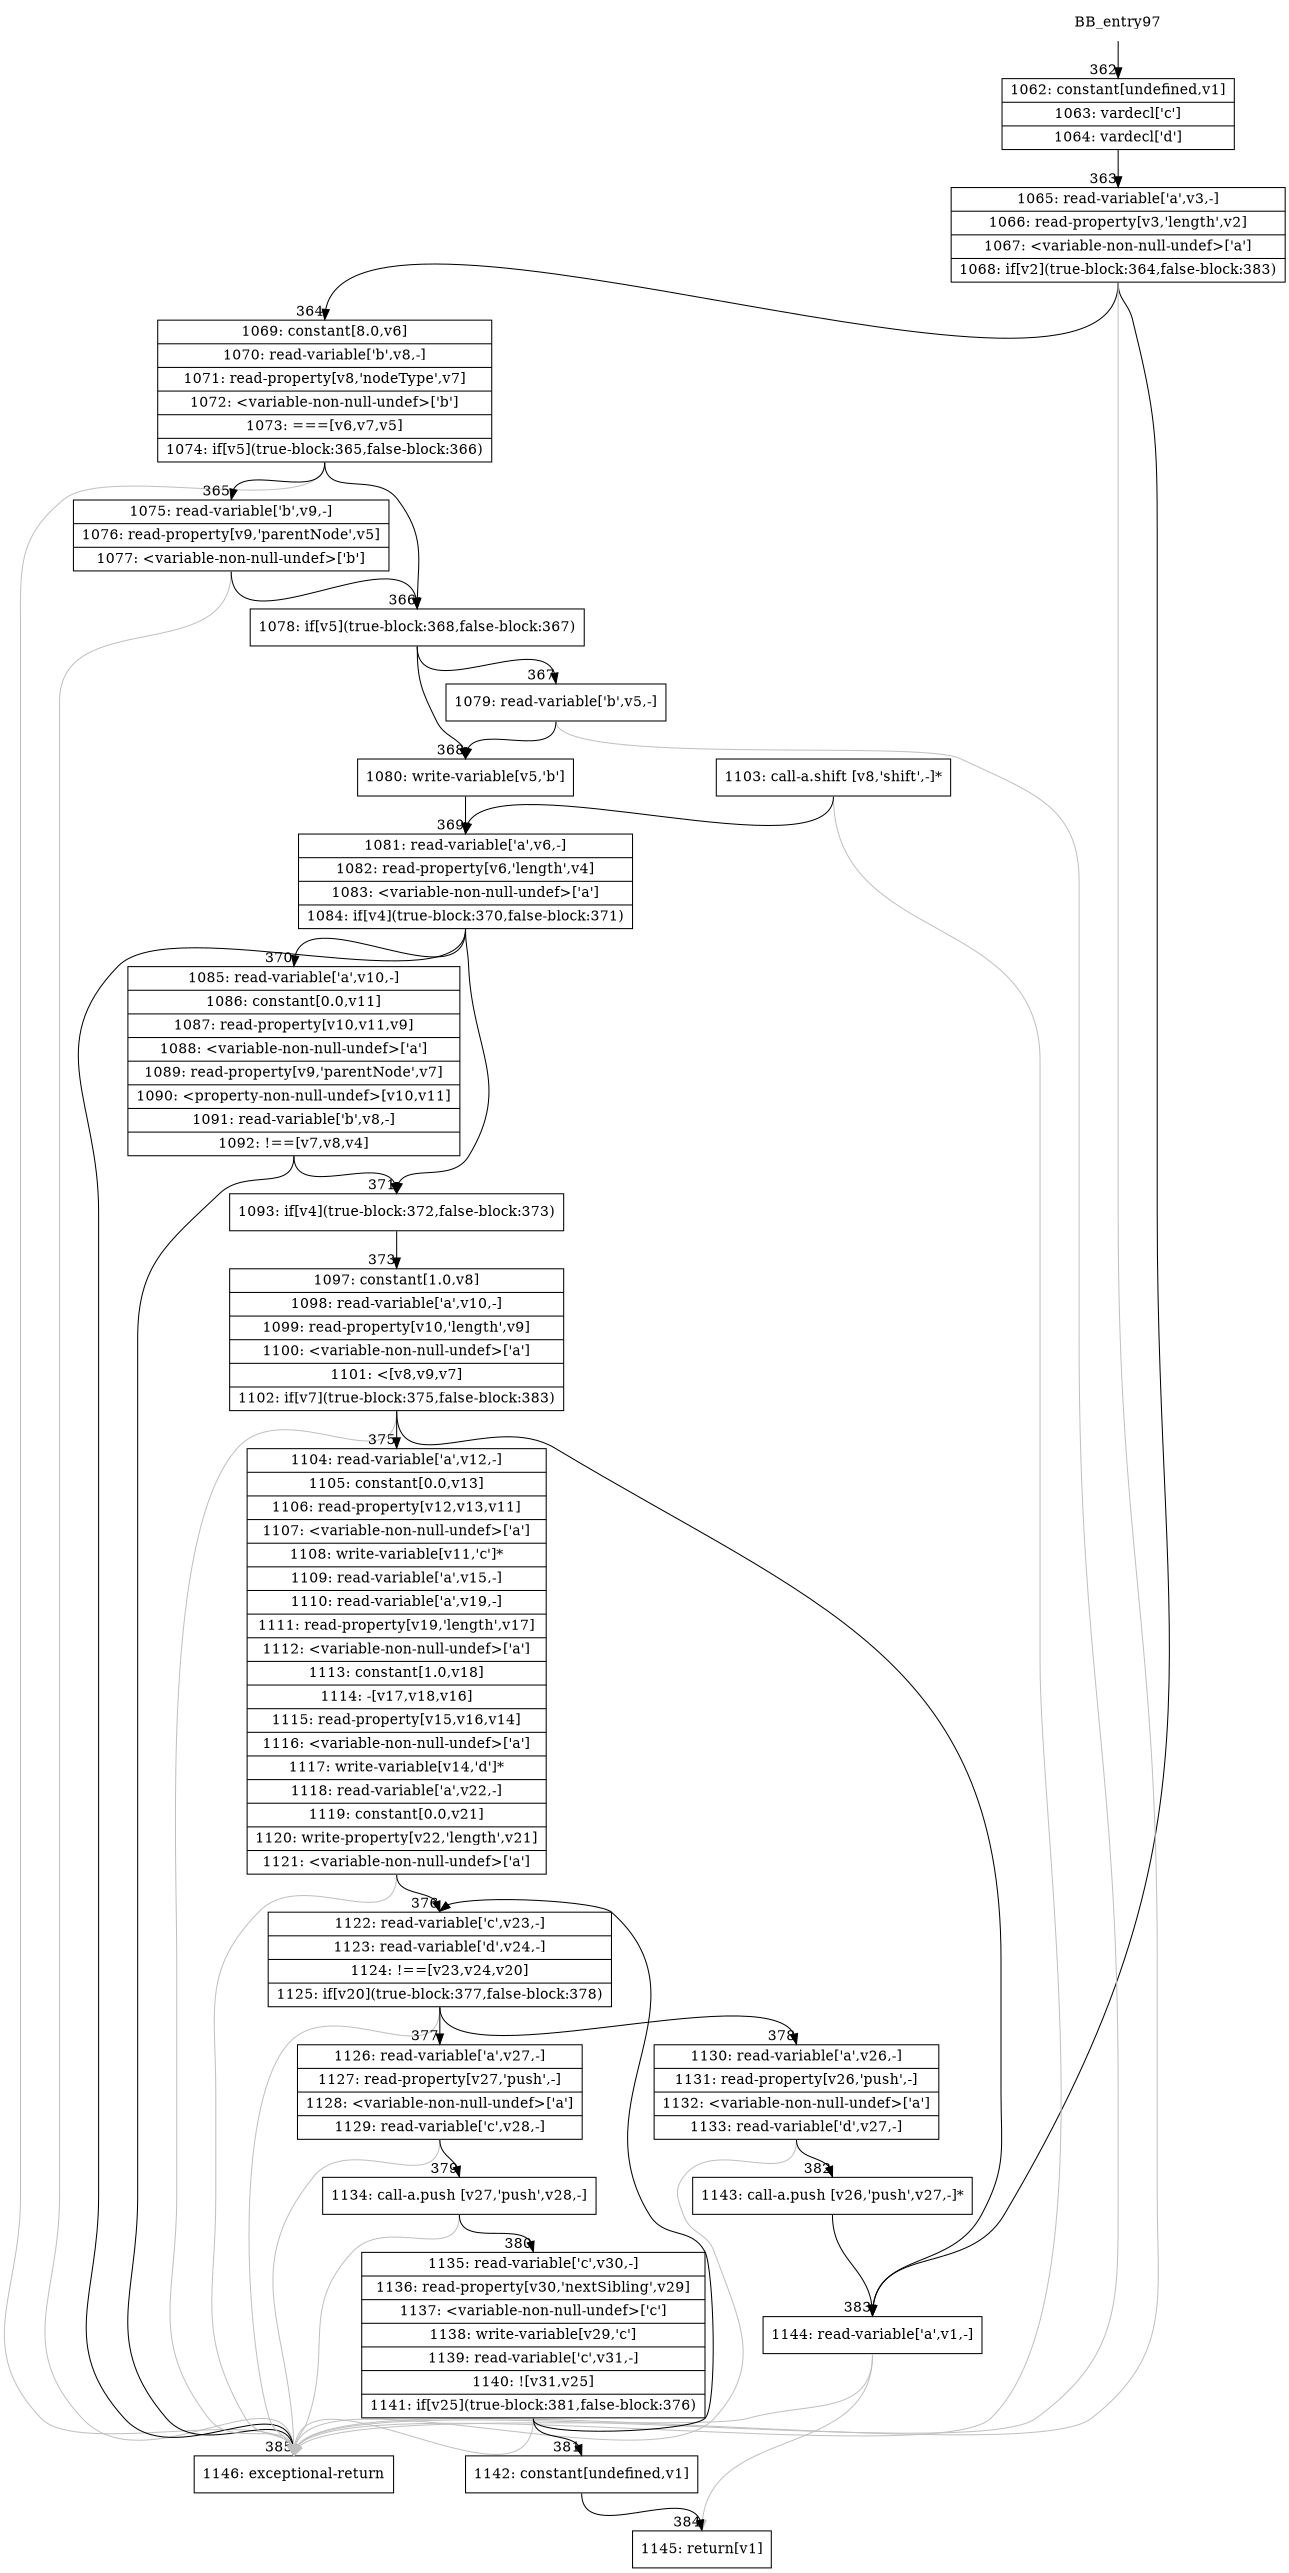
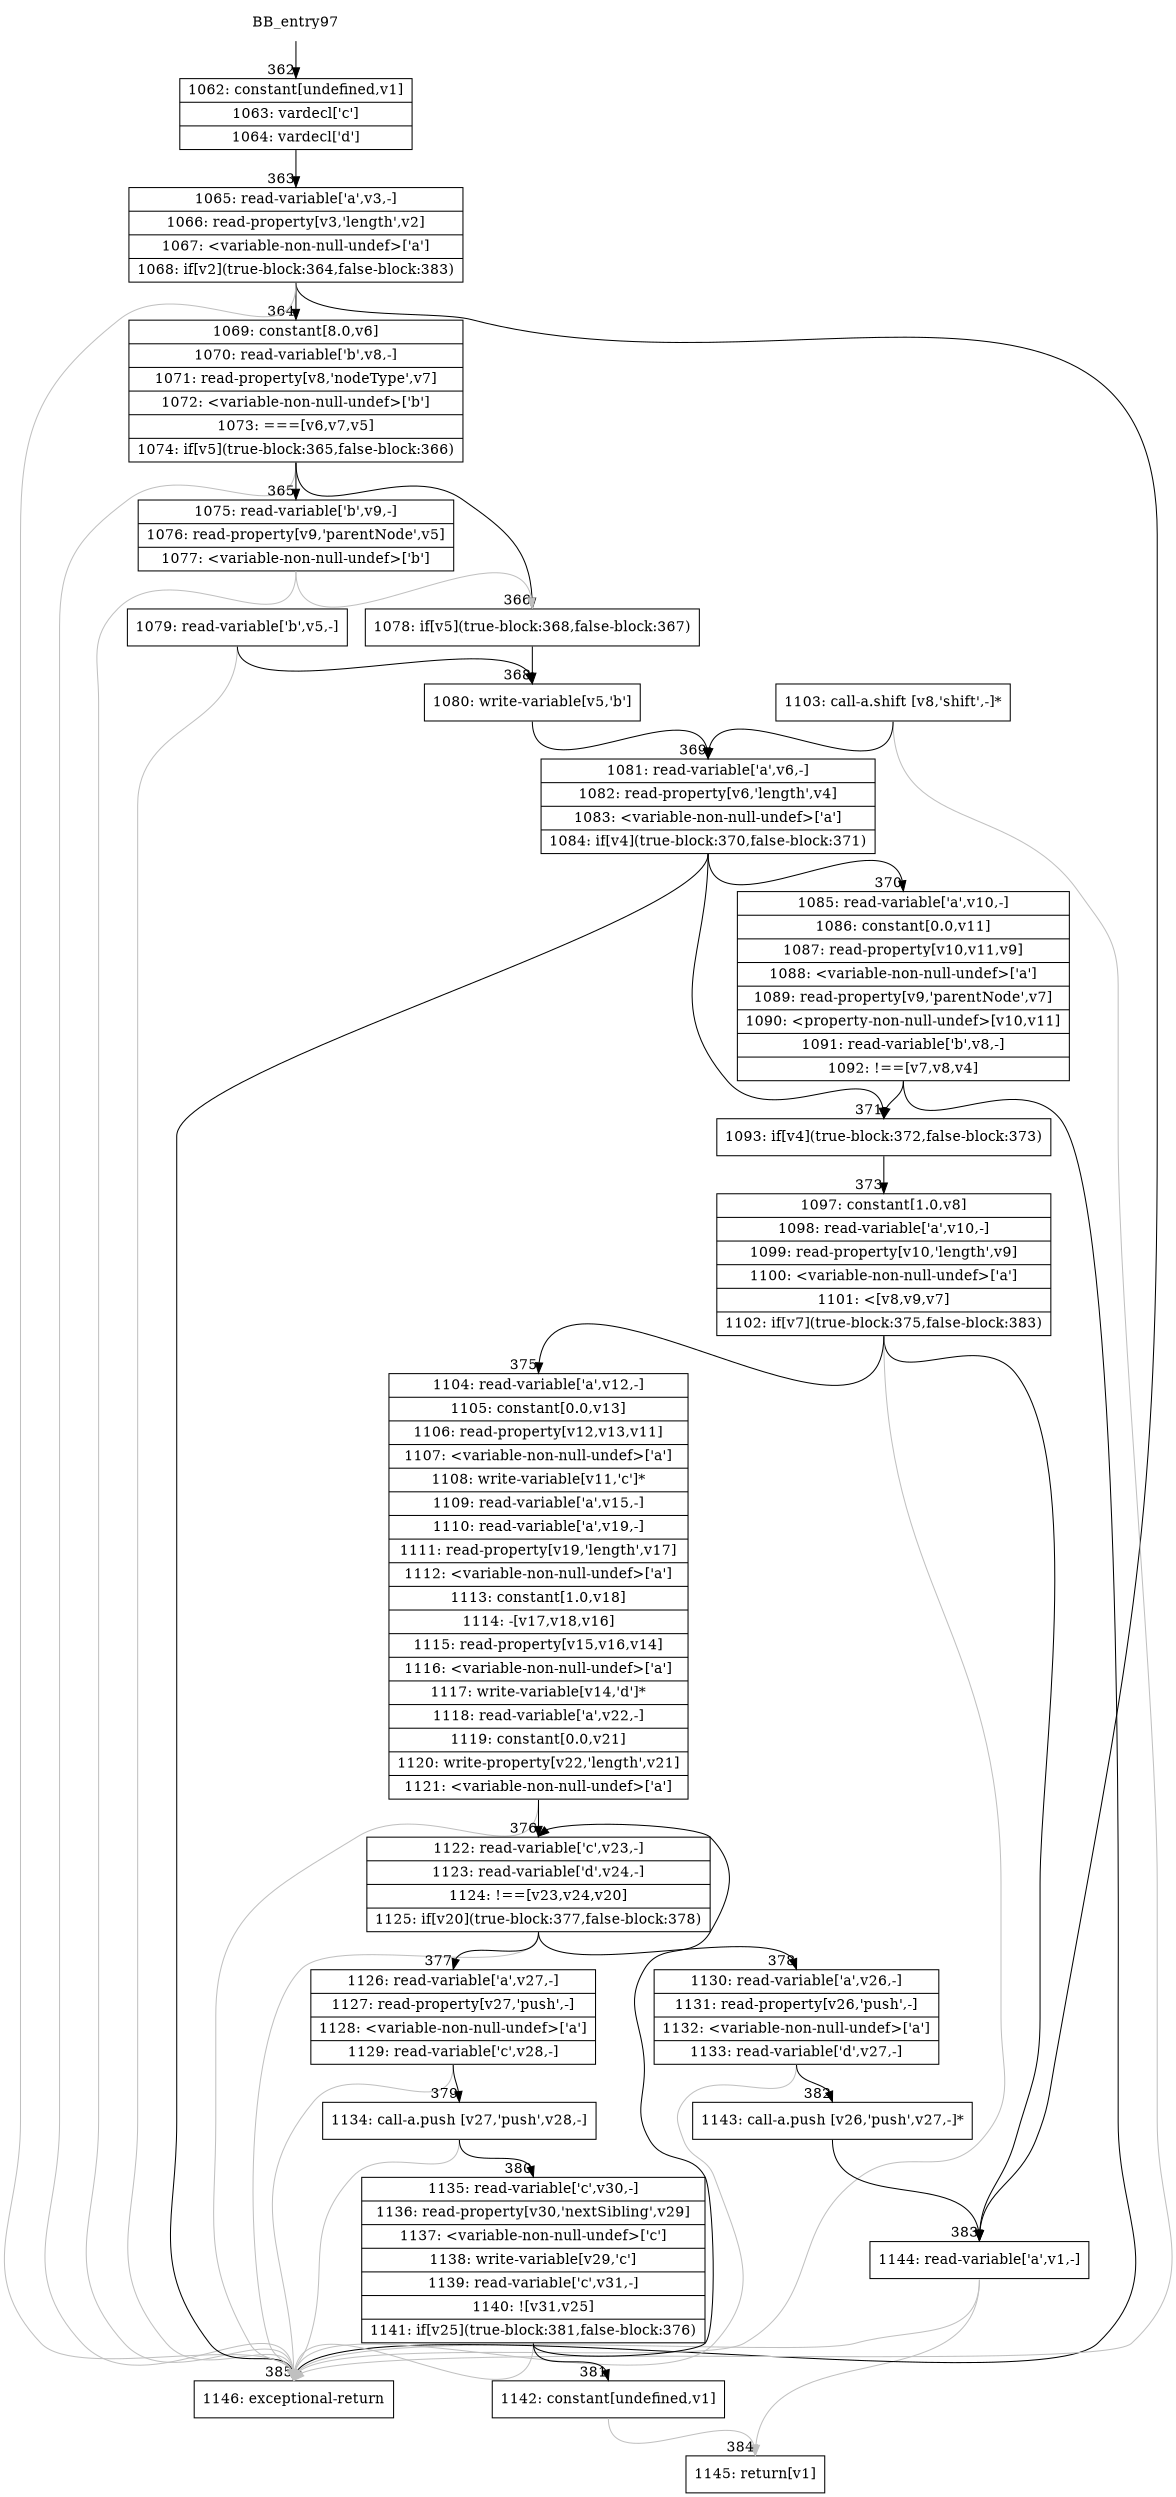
(319, 591) -> (409, 591)
(482, 666) -> none
(637, 2513) -> (677, 2438)
